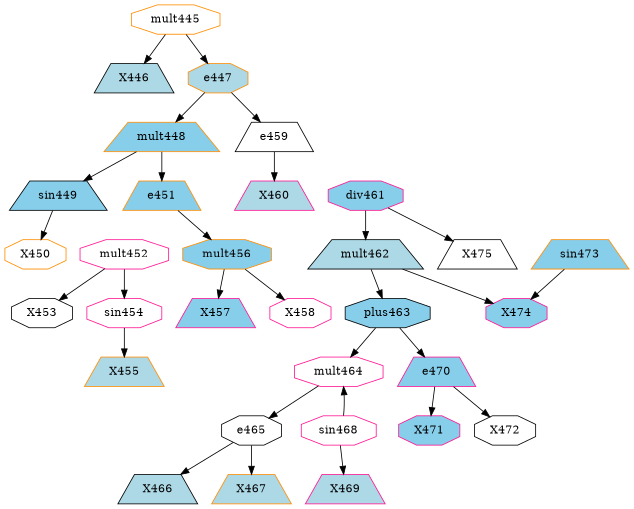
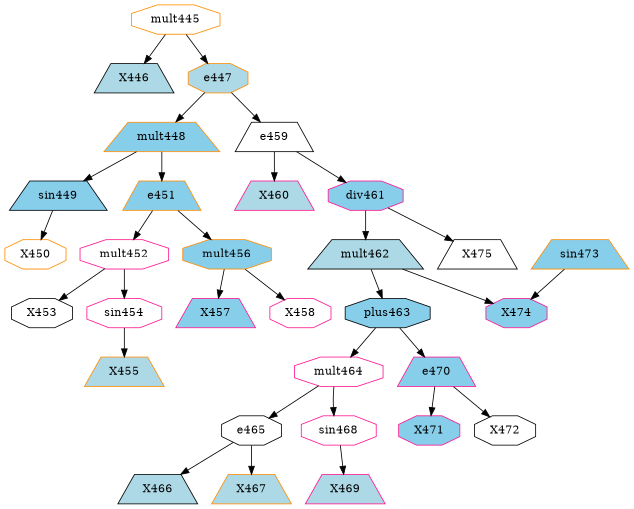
none -> (318, 165)
none -> (145, 222)
(344, 405) -> (333, 397)
